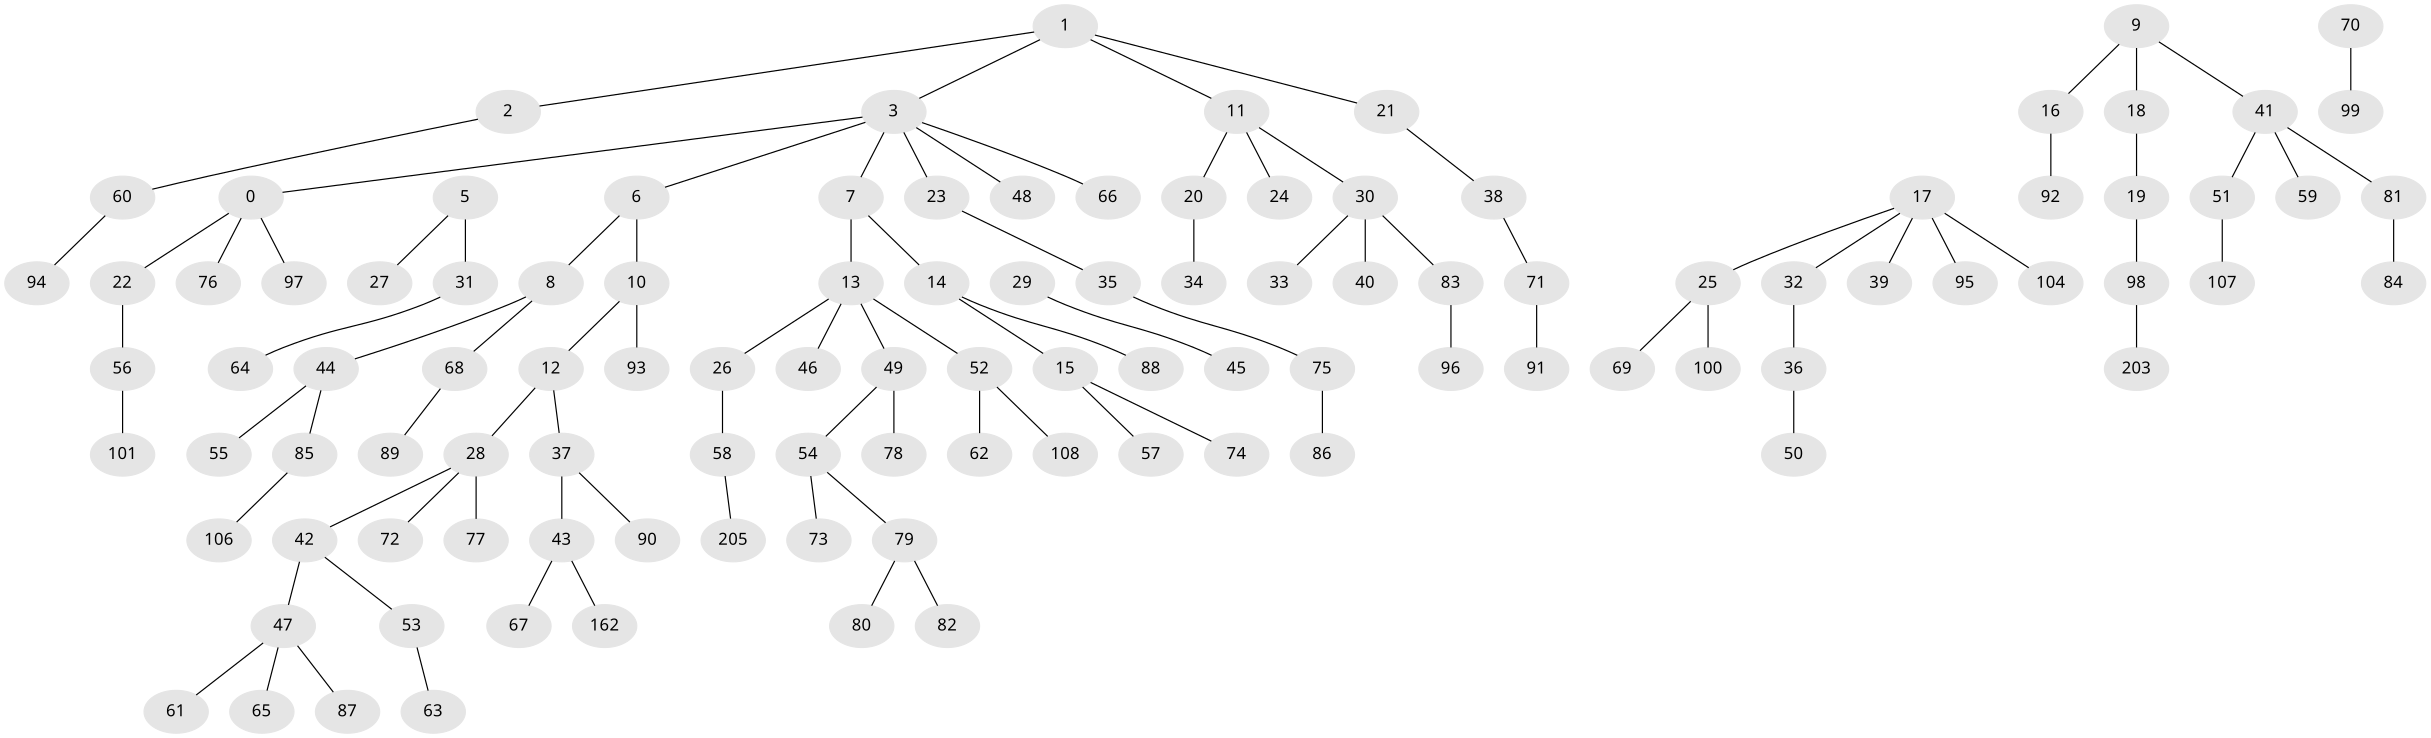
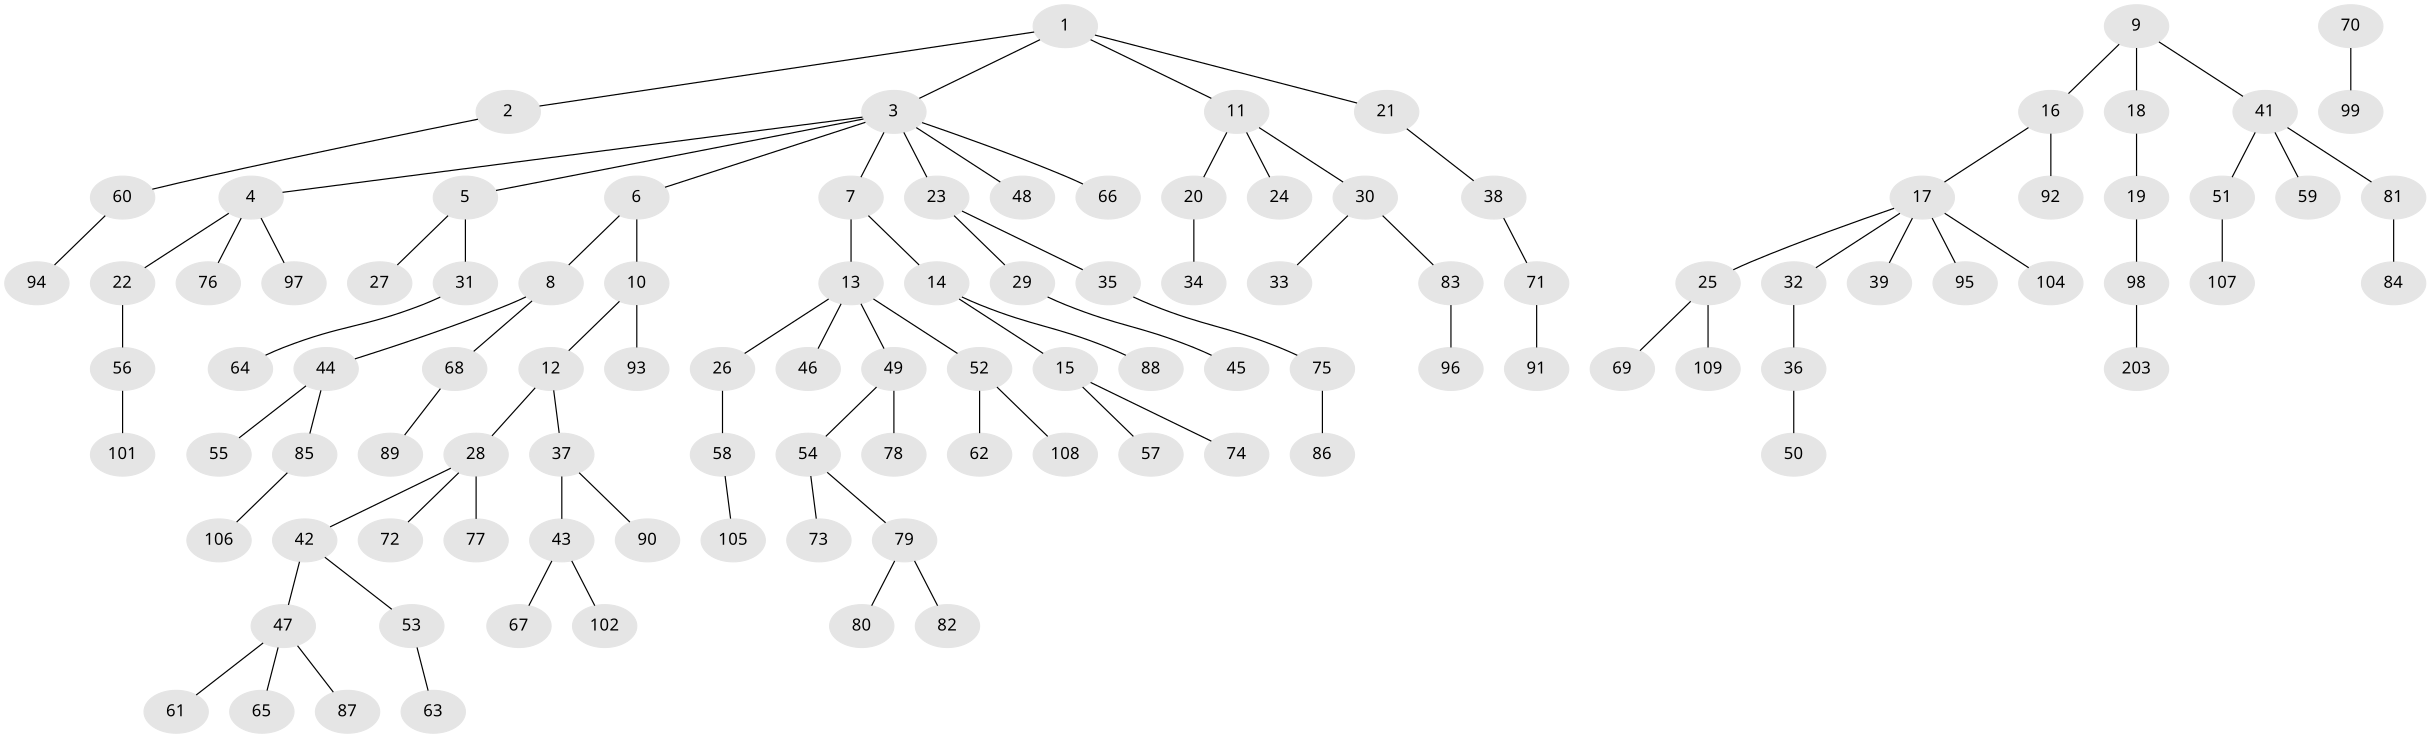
none -> (680, 155)
none -> (1986, 155)
(251, 198) -> (251, 198)
none -> (979, 240)
(1365, 283) -> none
(1708, 369) -> (1708, 369)
(733, 540) -> (733, 540)
(605, 626) -> (605, 626)
